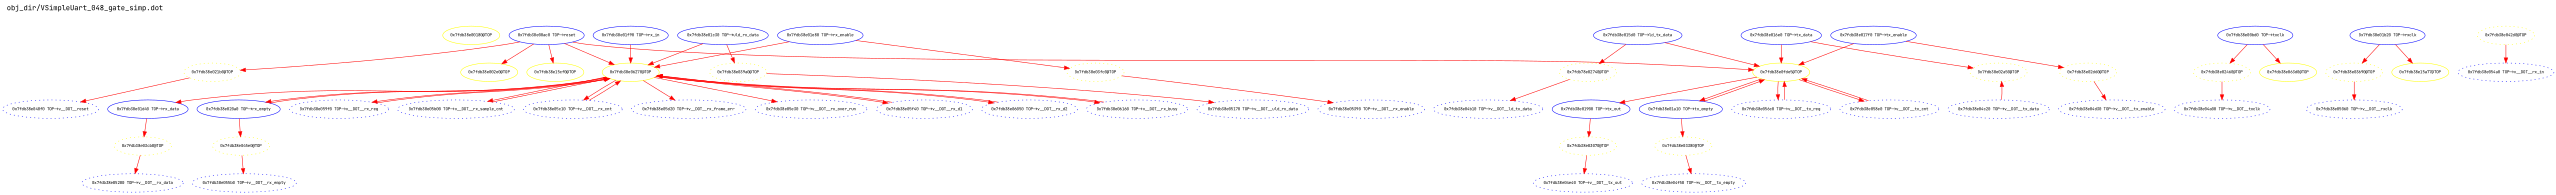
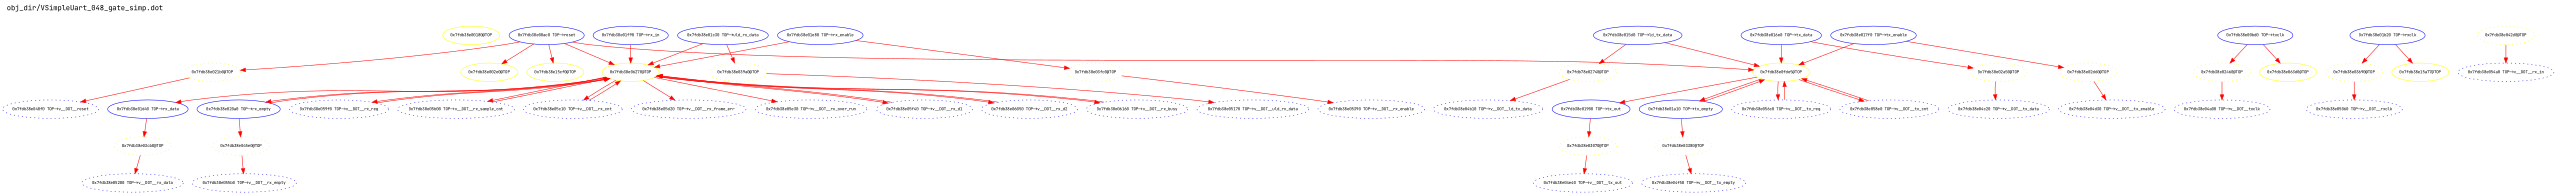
(2002, 93) -> (1995, 88)
